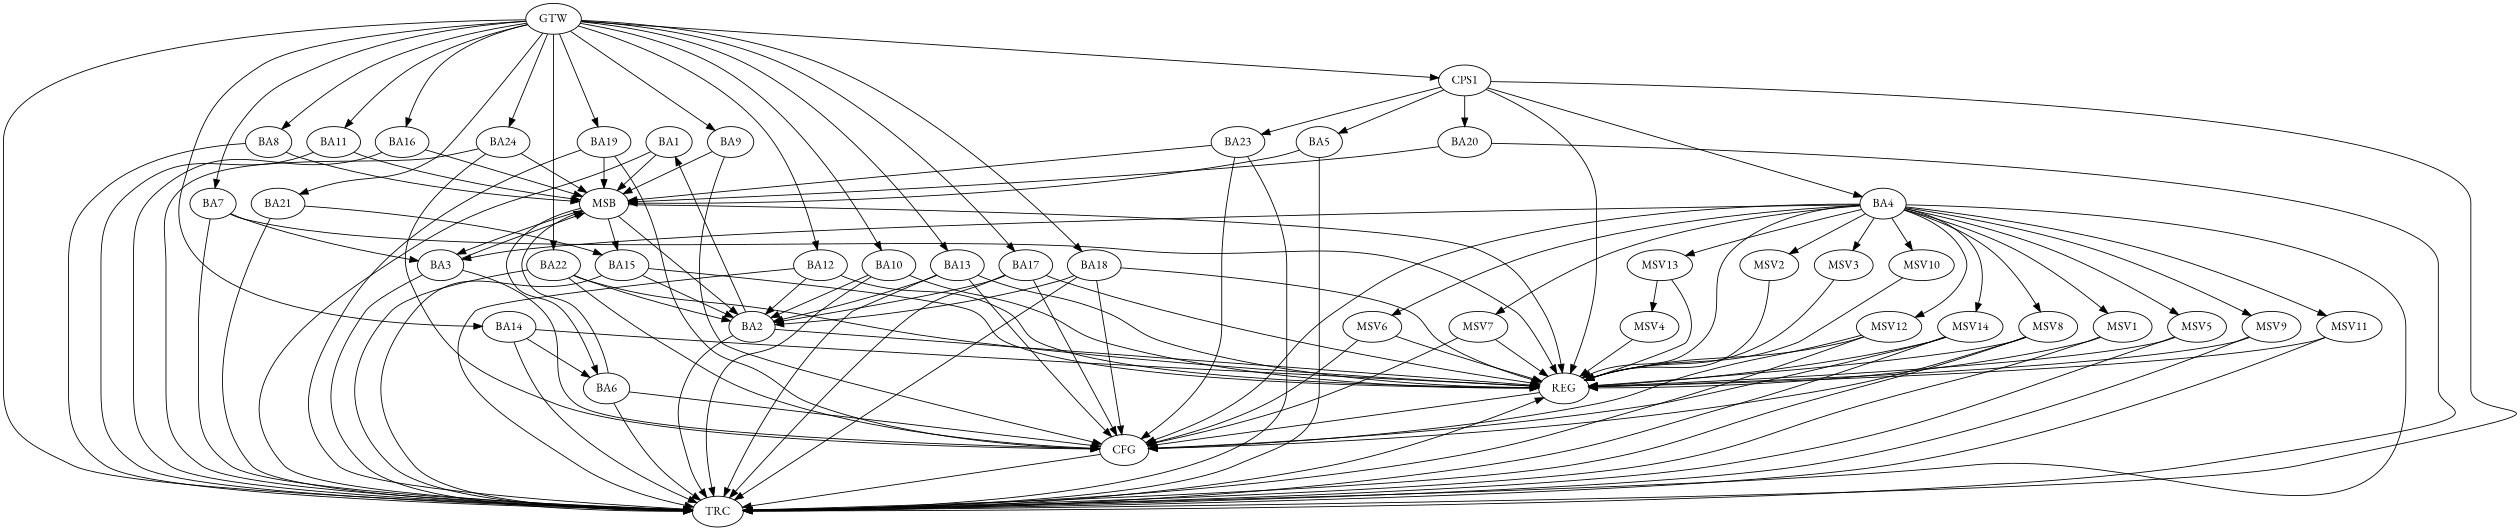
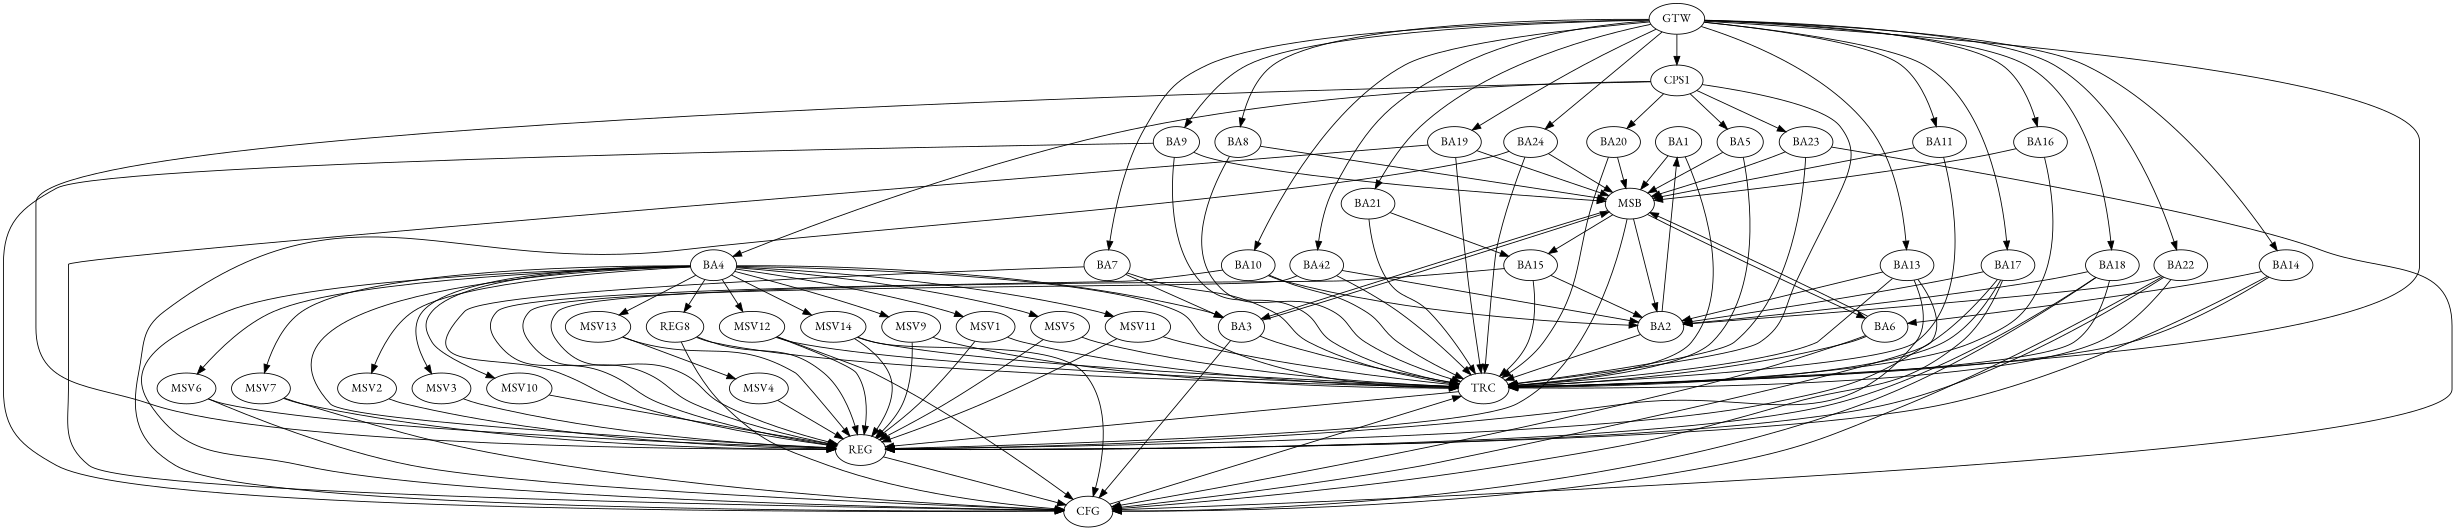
(820, 265) -> (1317, 265)
none -> (1307, 314)
(2048, 327) -> (675, 327)
(1153, 357) -> none
